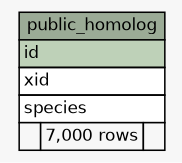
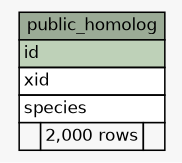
(92, 136) -> (92, 136)
